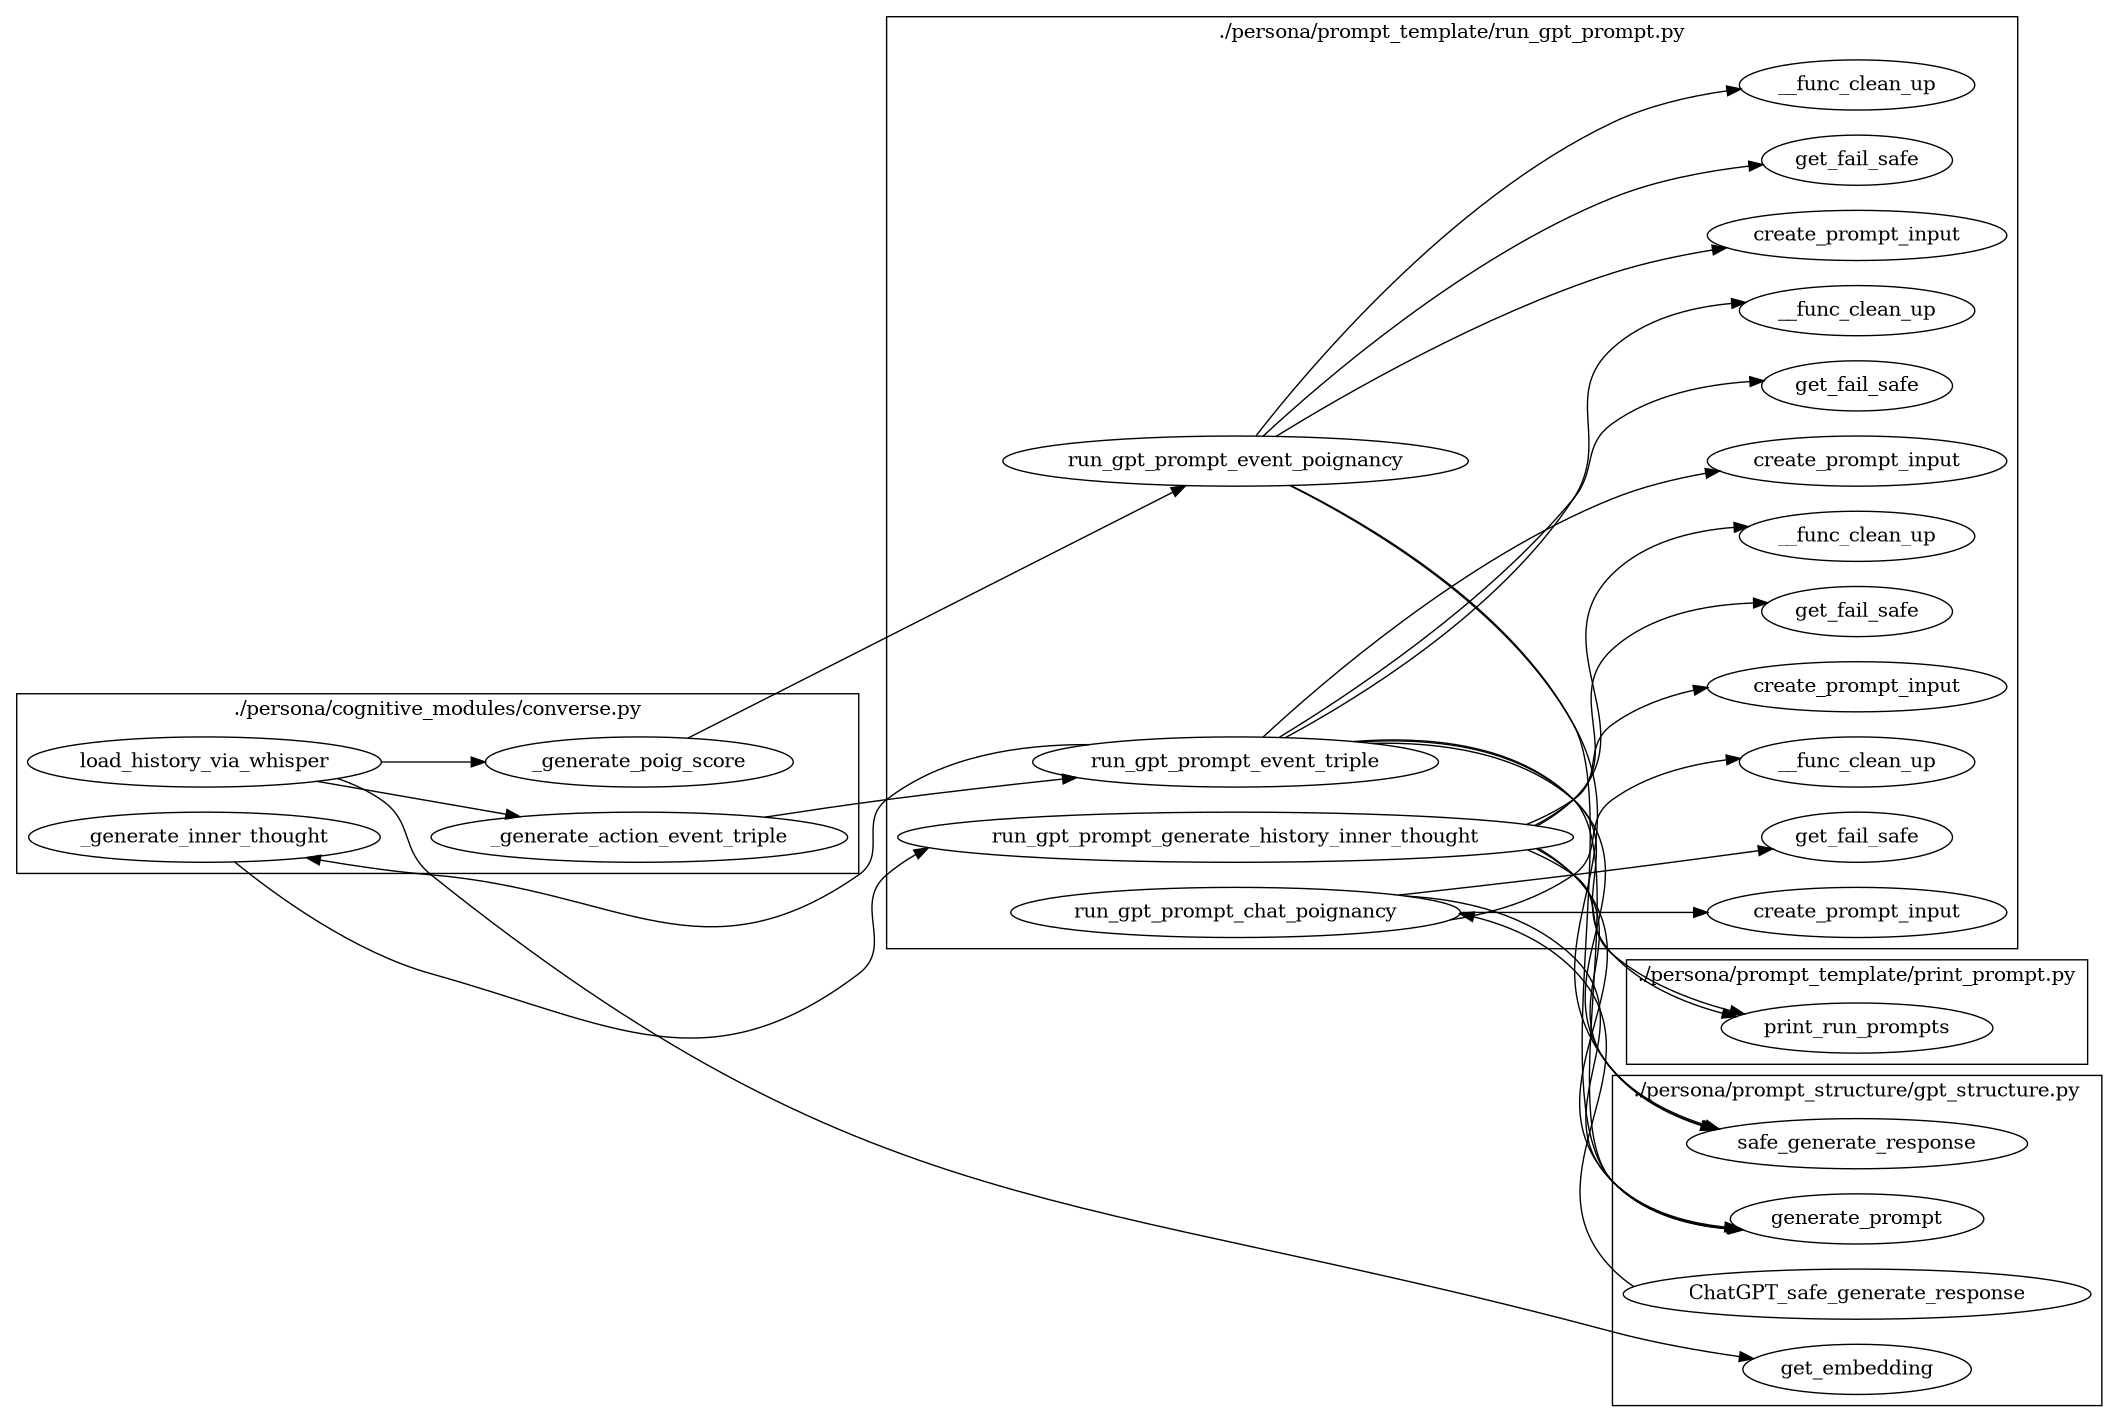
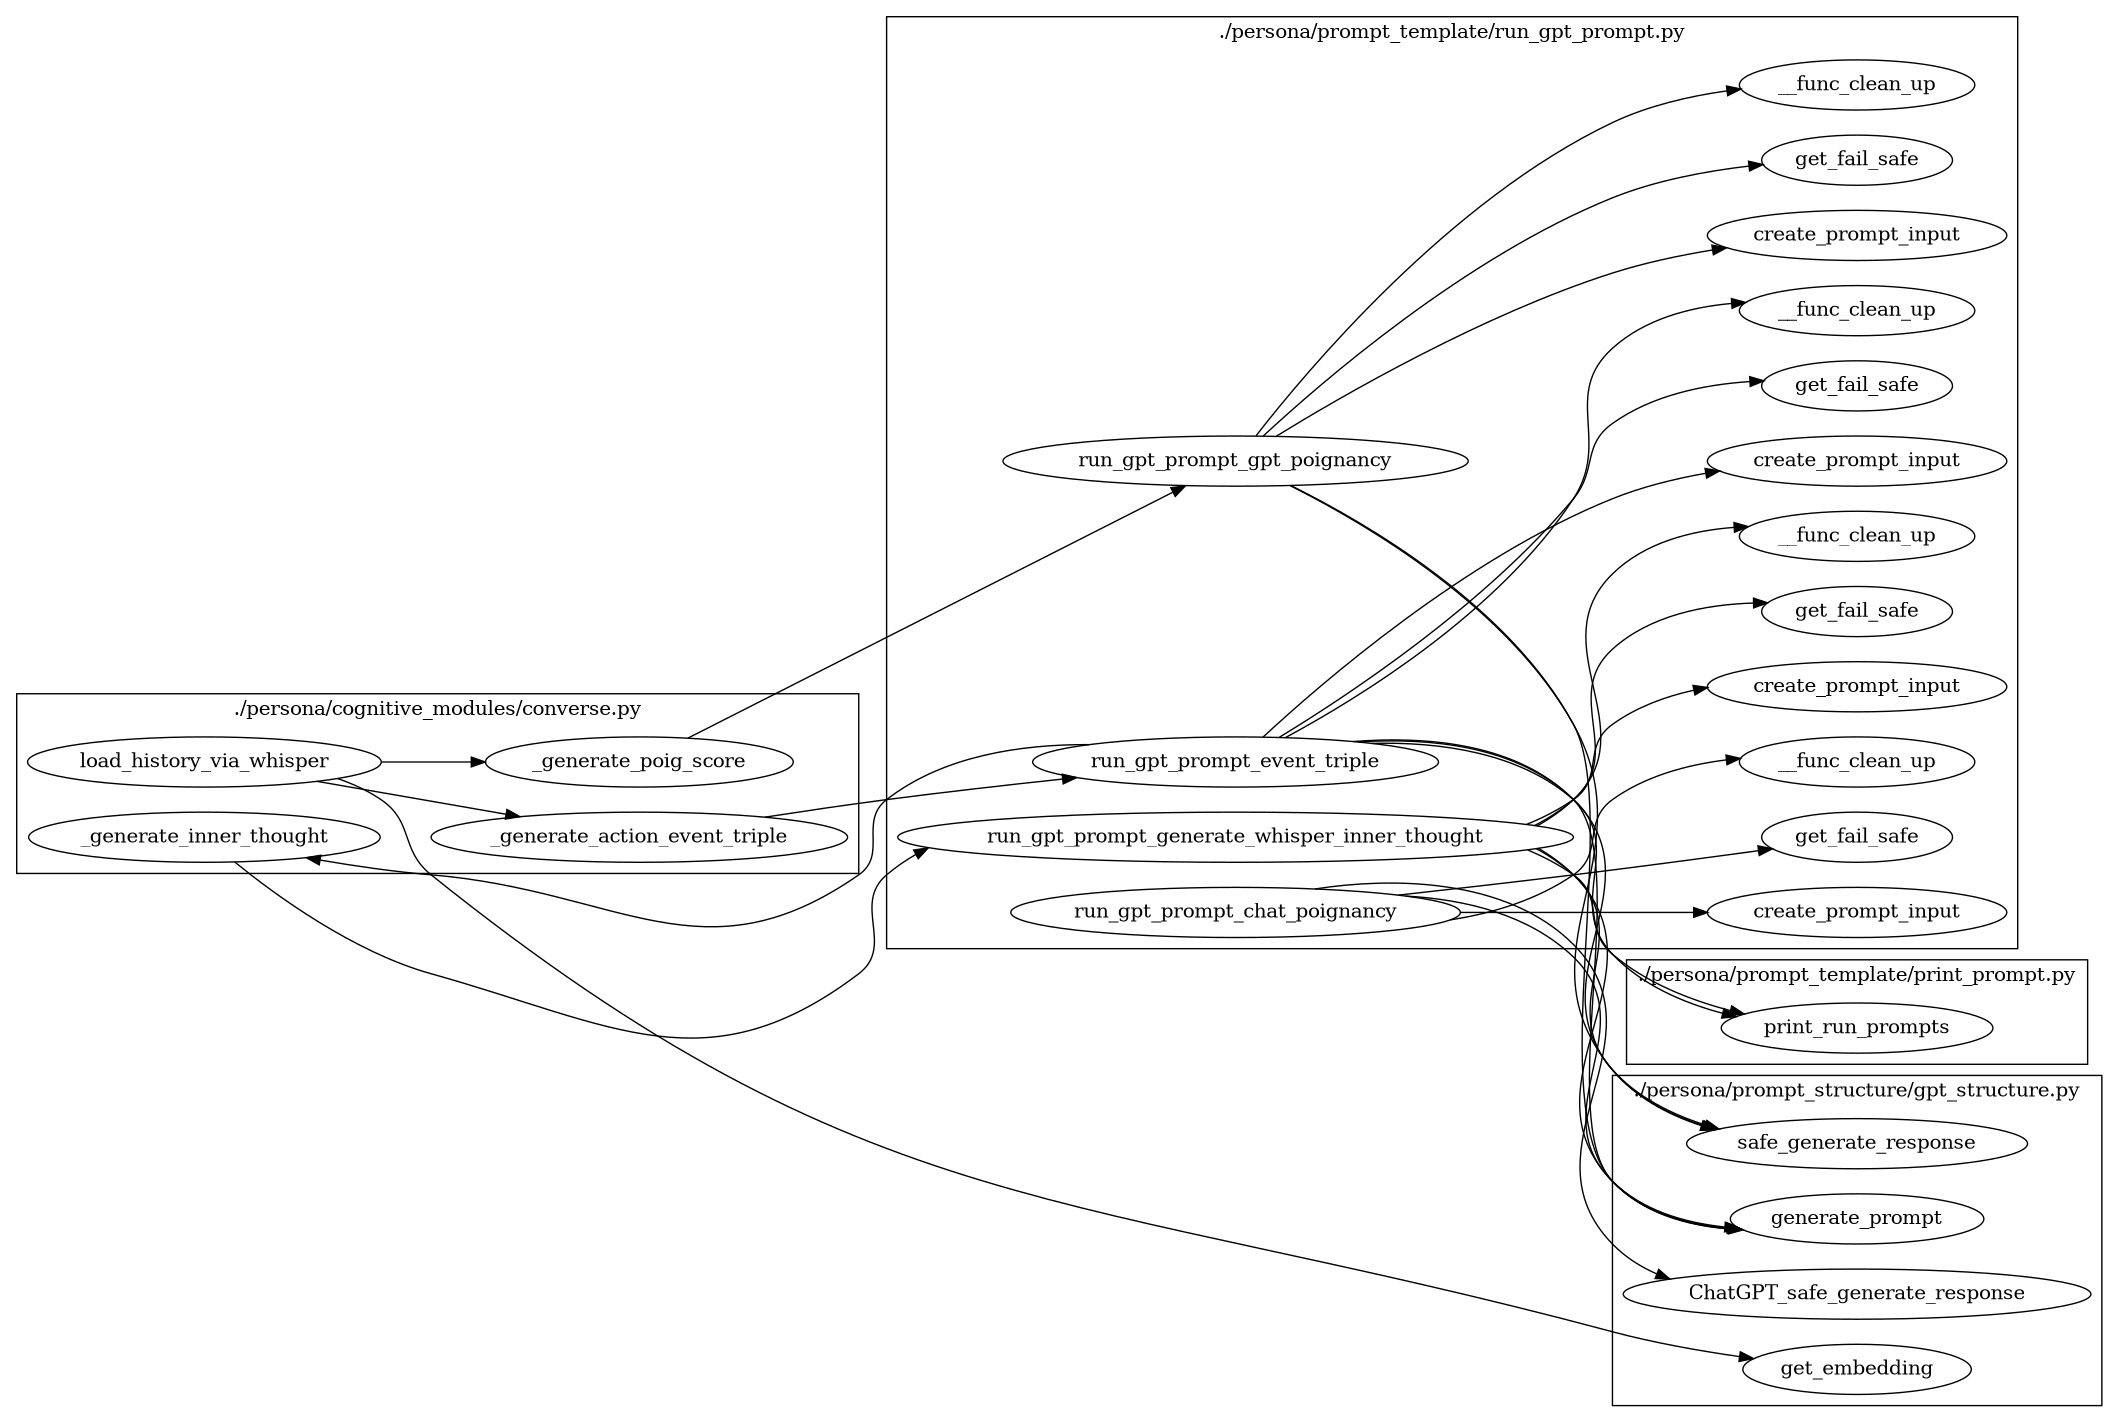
(1236, 461) -> (1236, 461)
(1236, 837) -> (1236, 837)
(1603, 1077) -> (1562, 935)
